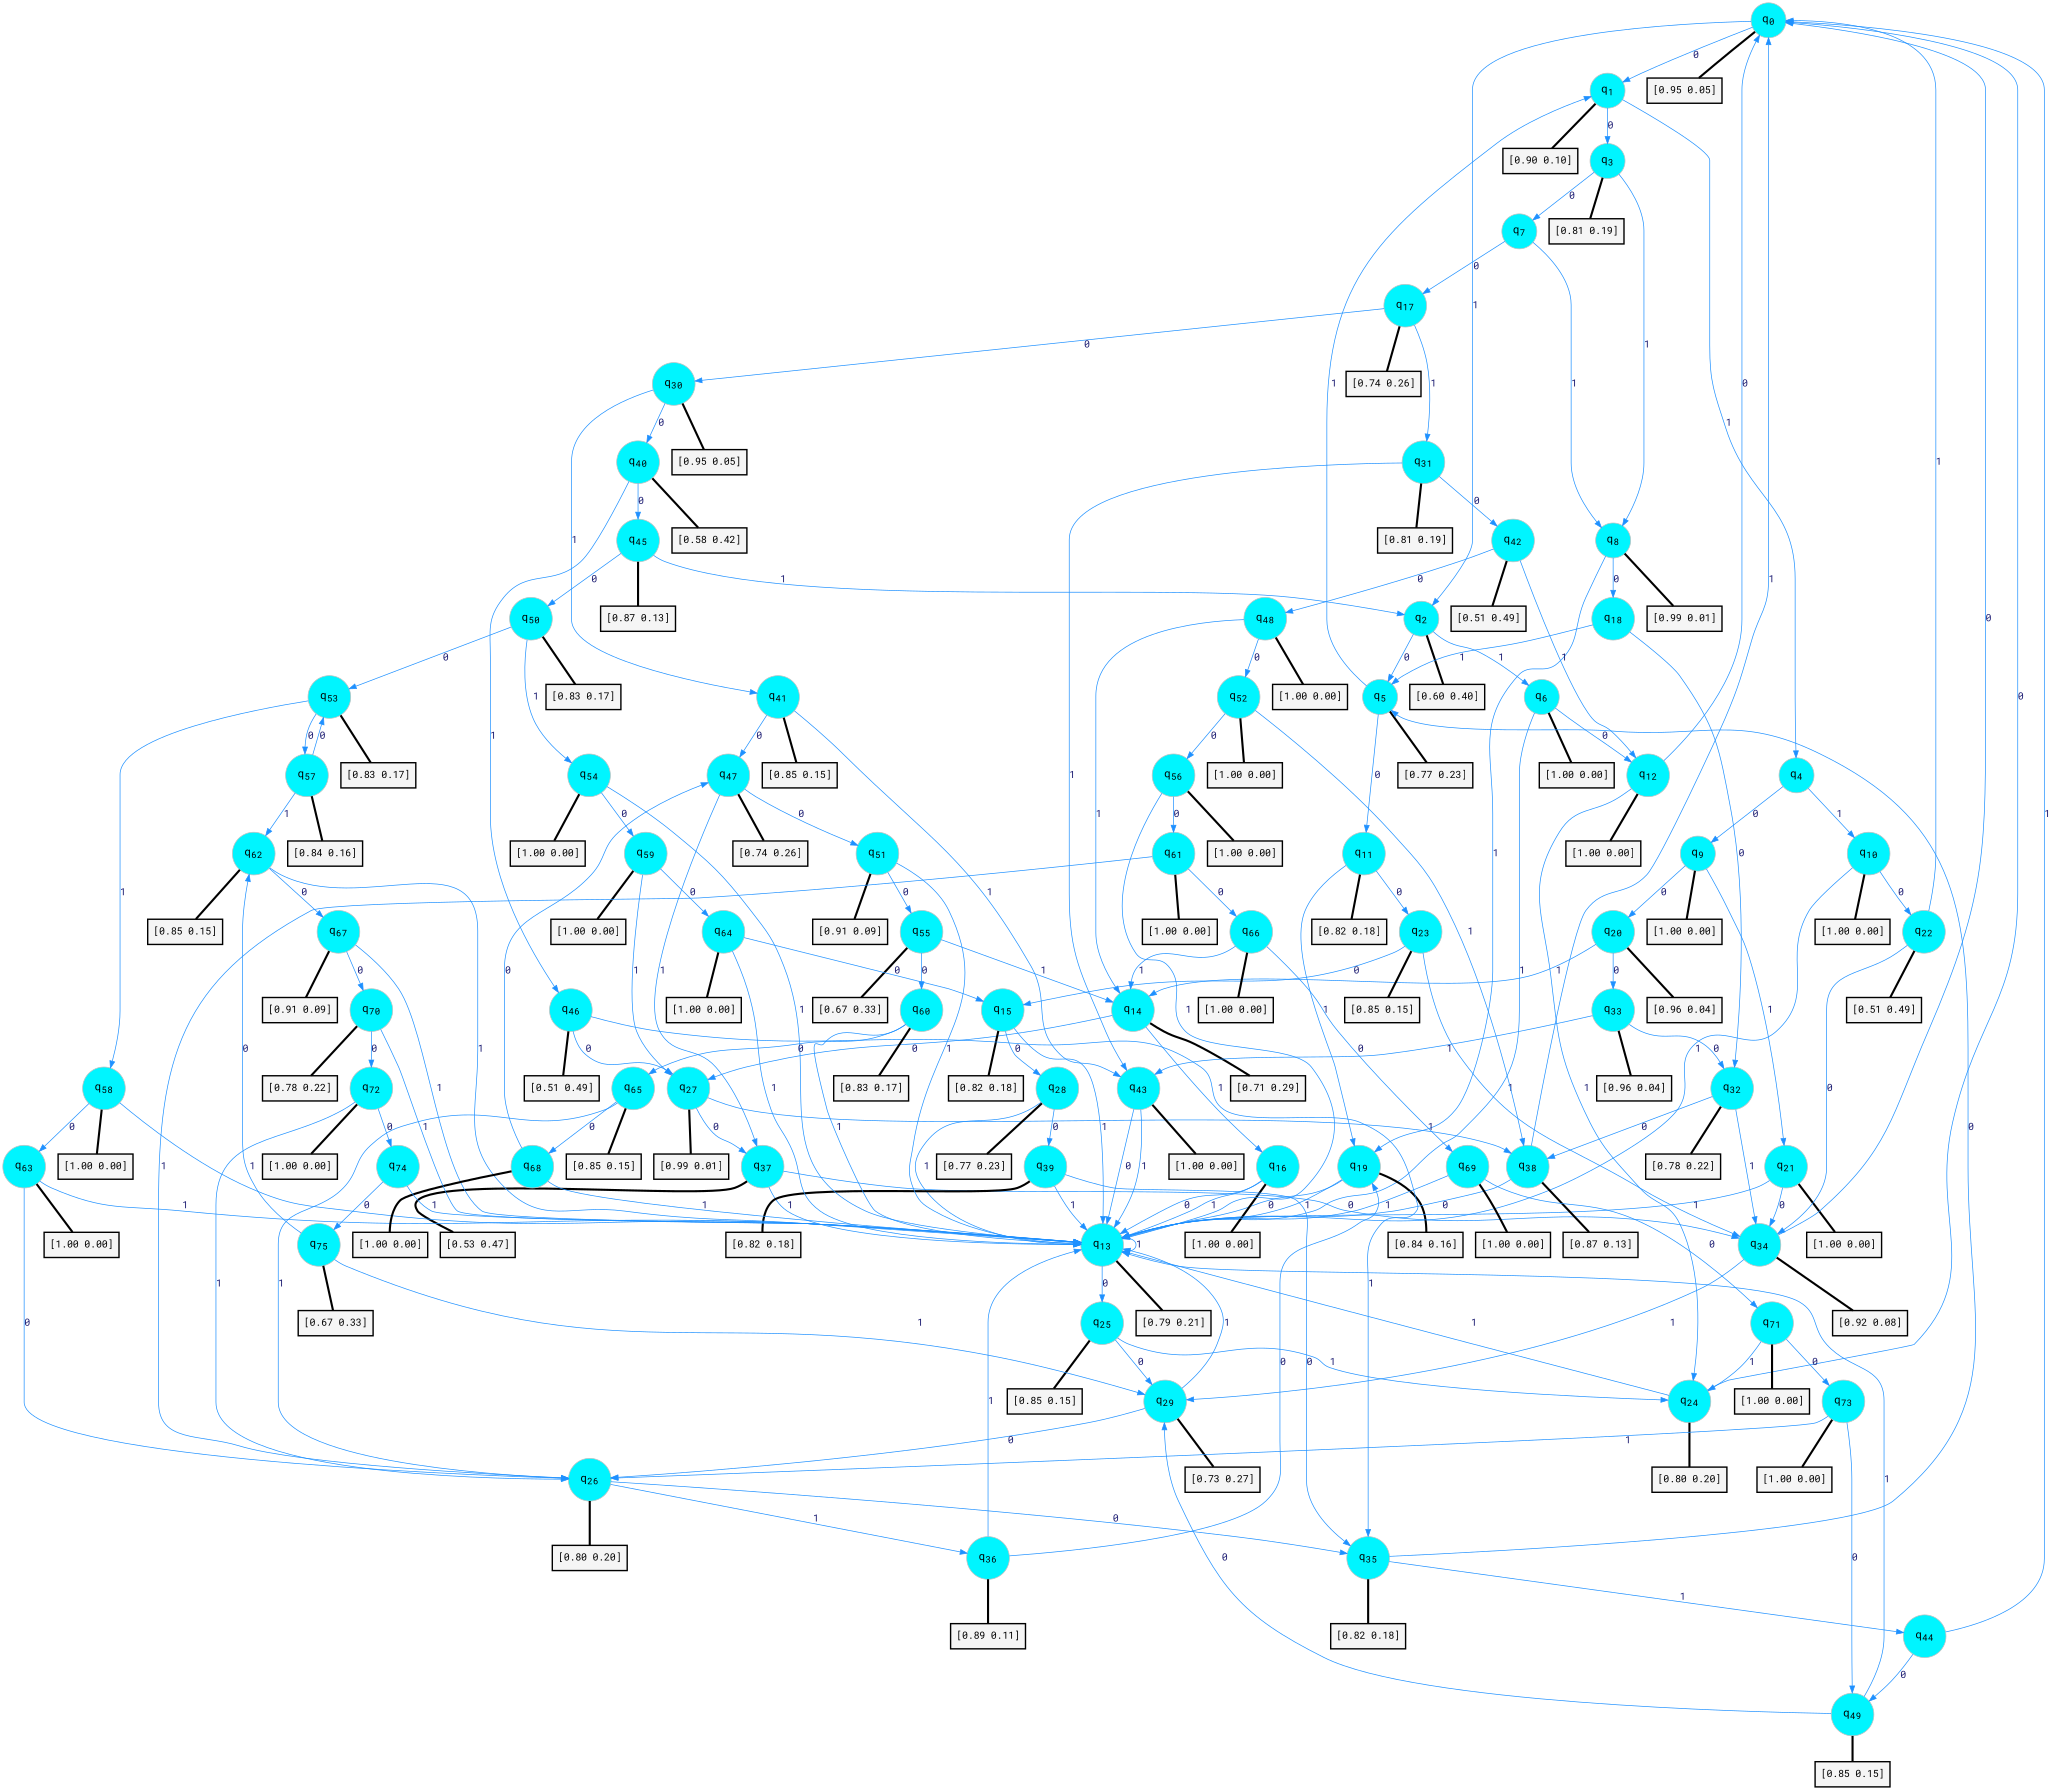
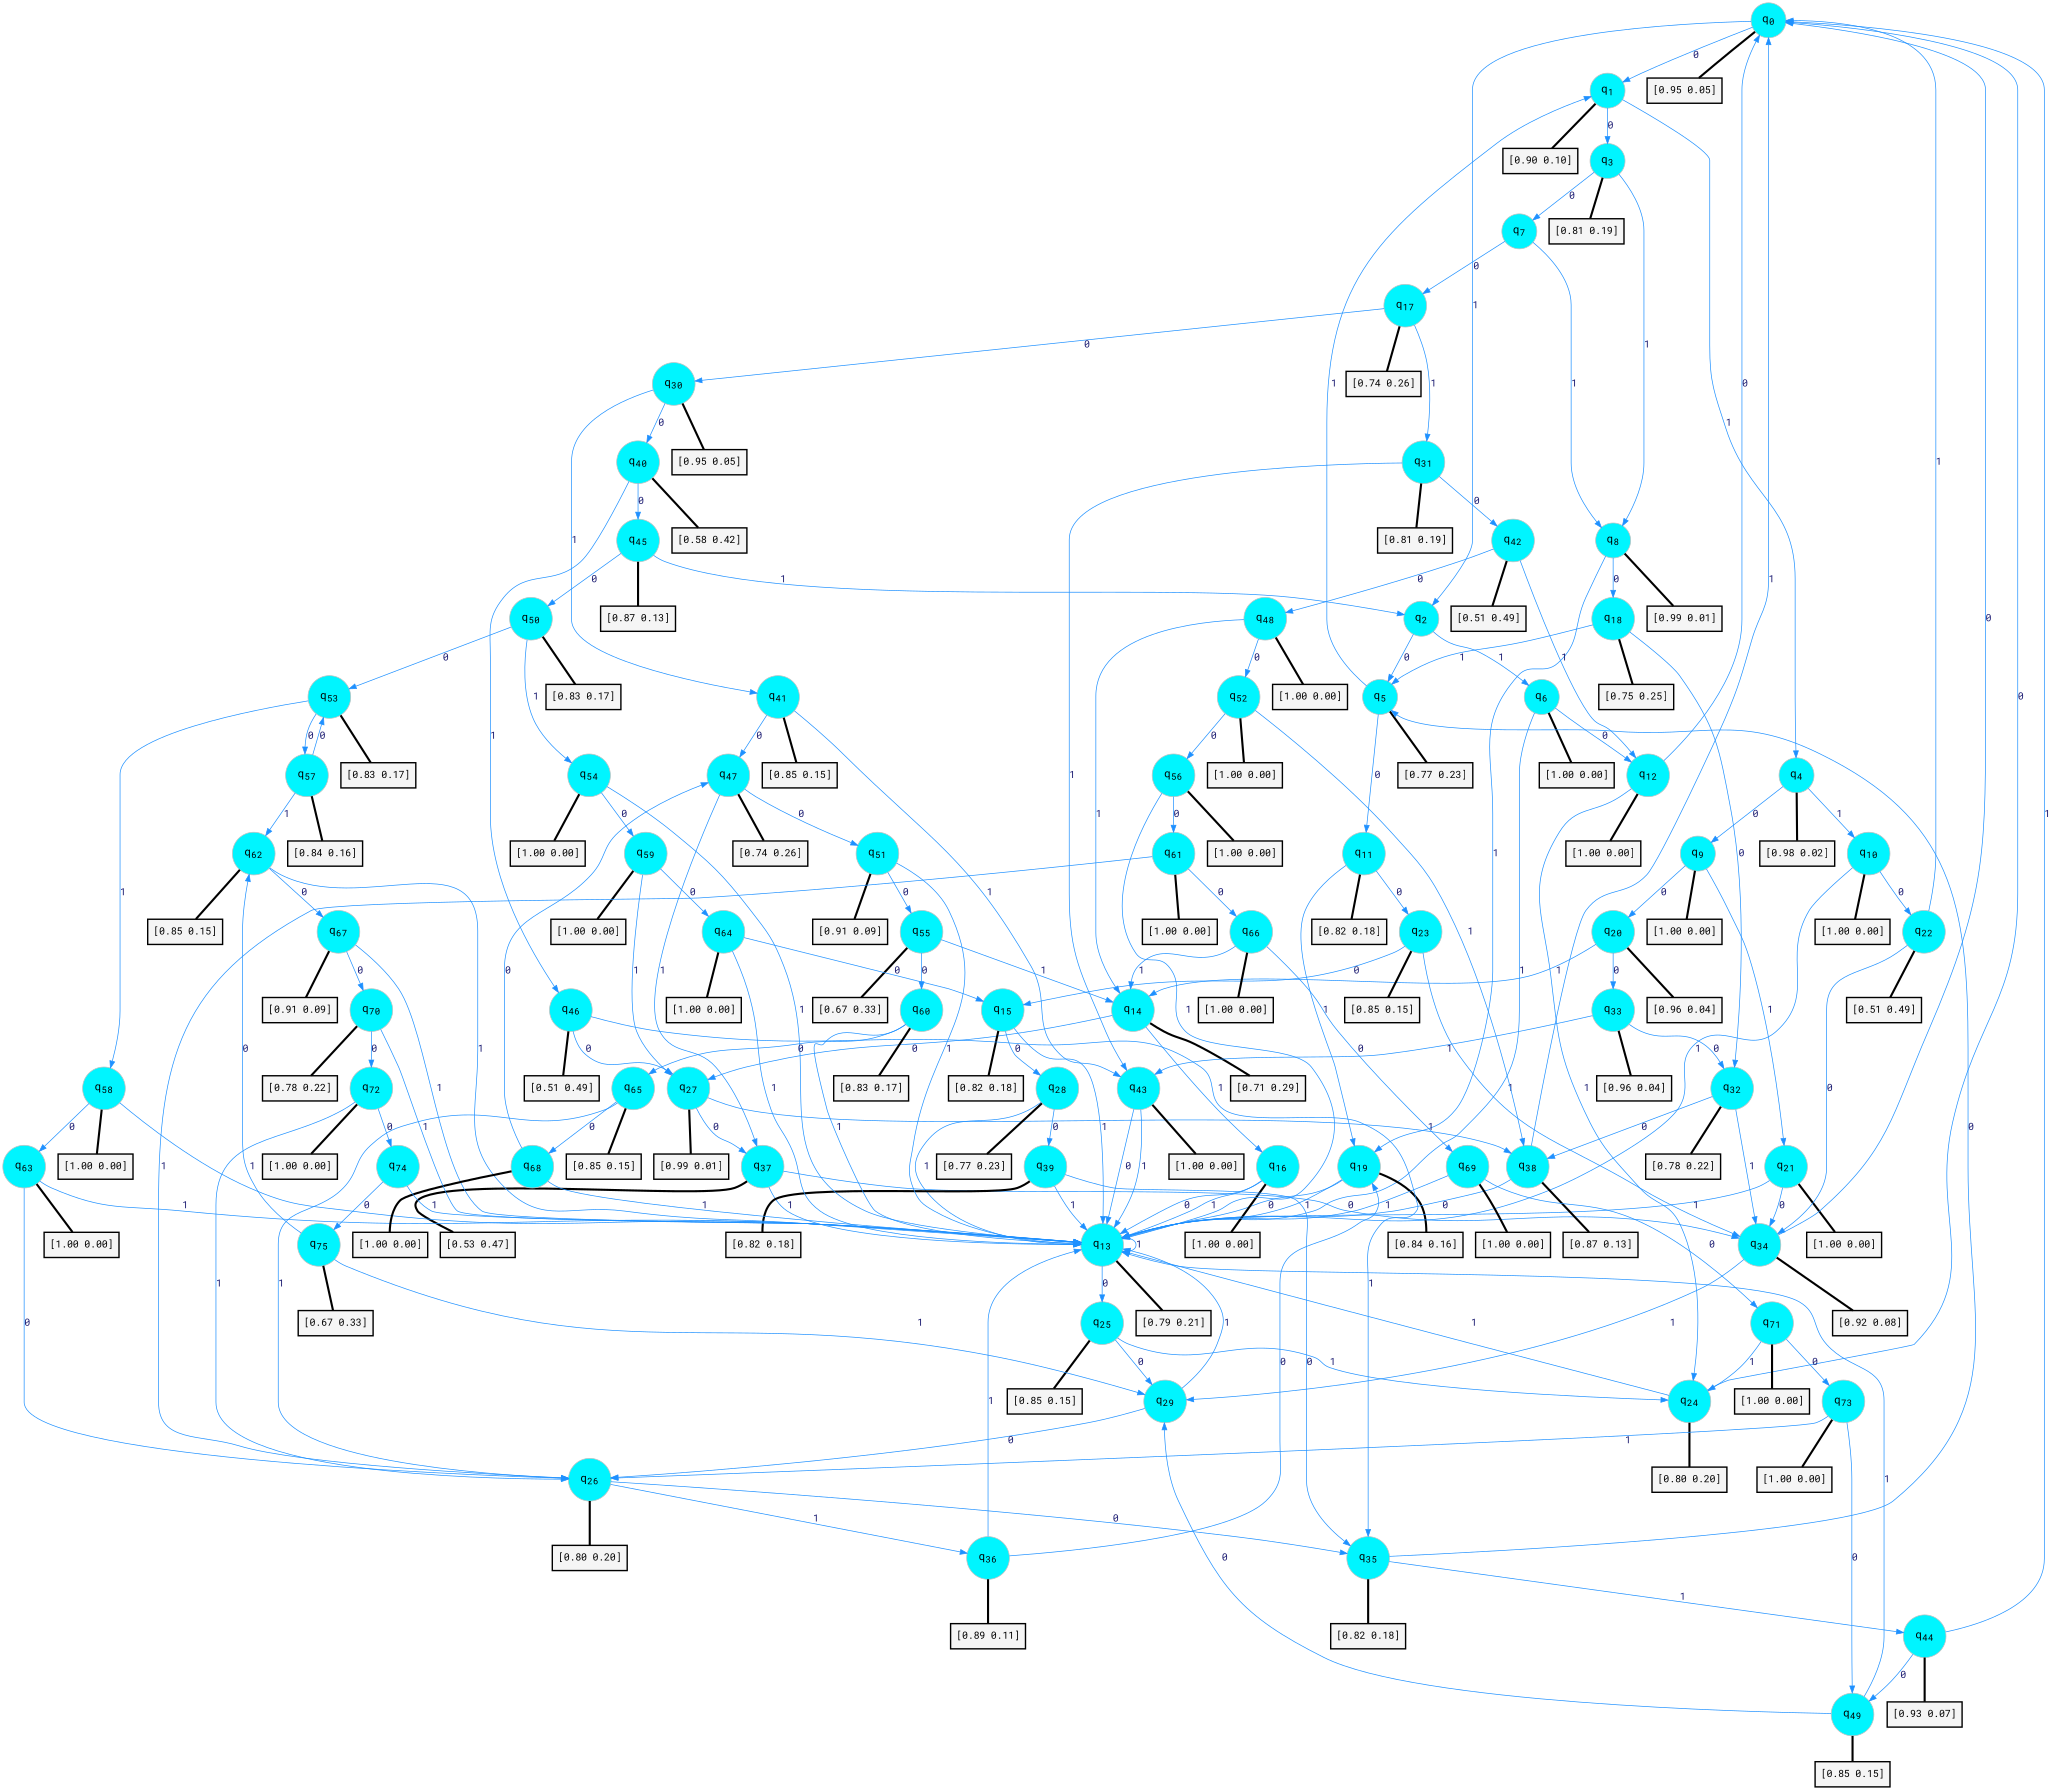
(1447, 697) -> none
none -> (1636, 697)
none -> (1797, 854)
(1223, 1480) -> none
none -> (1925, 1715)
